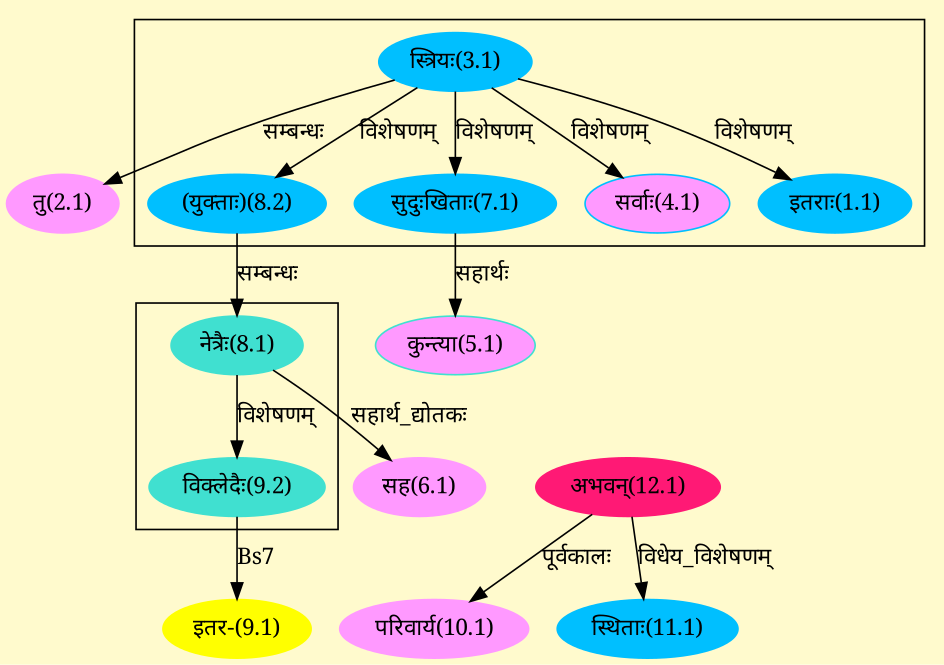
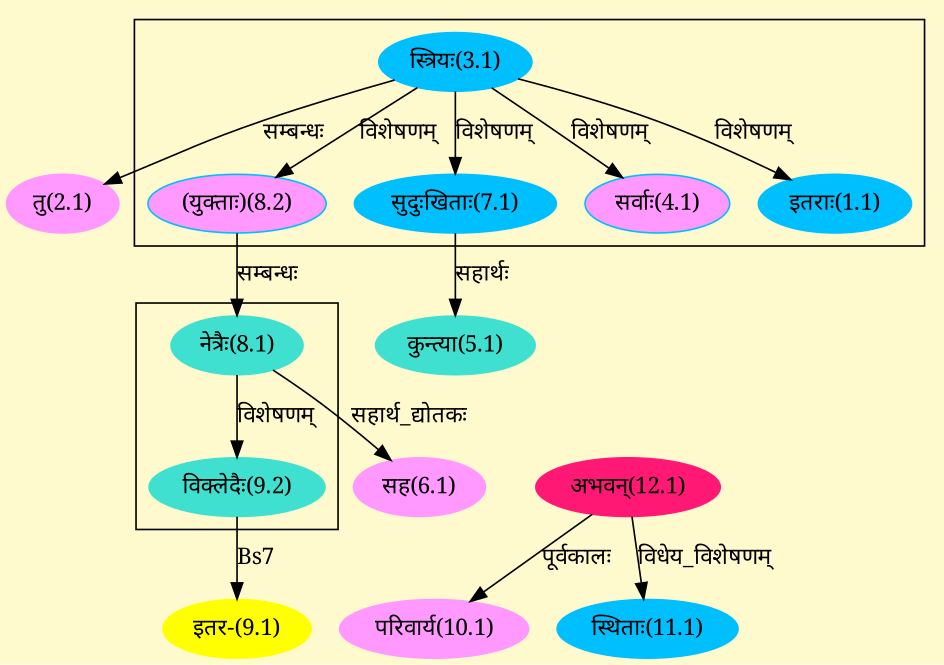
(237, 204) -> (237, 204)
(455, 345) -> (455, 345)
